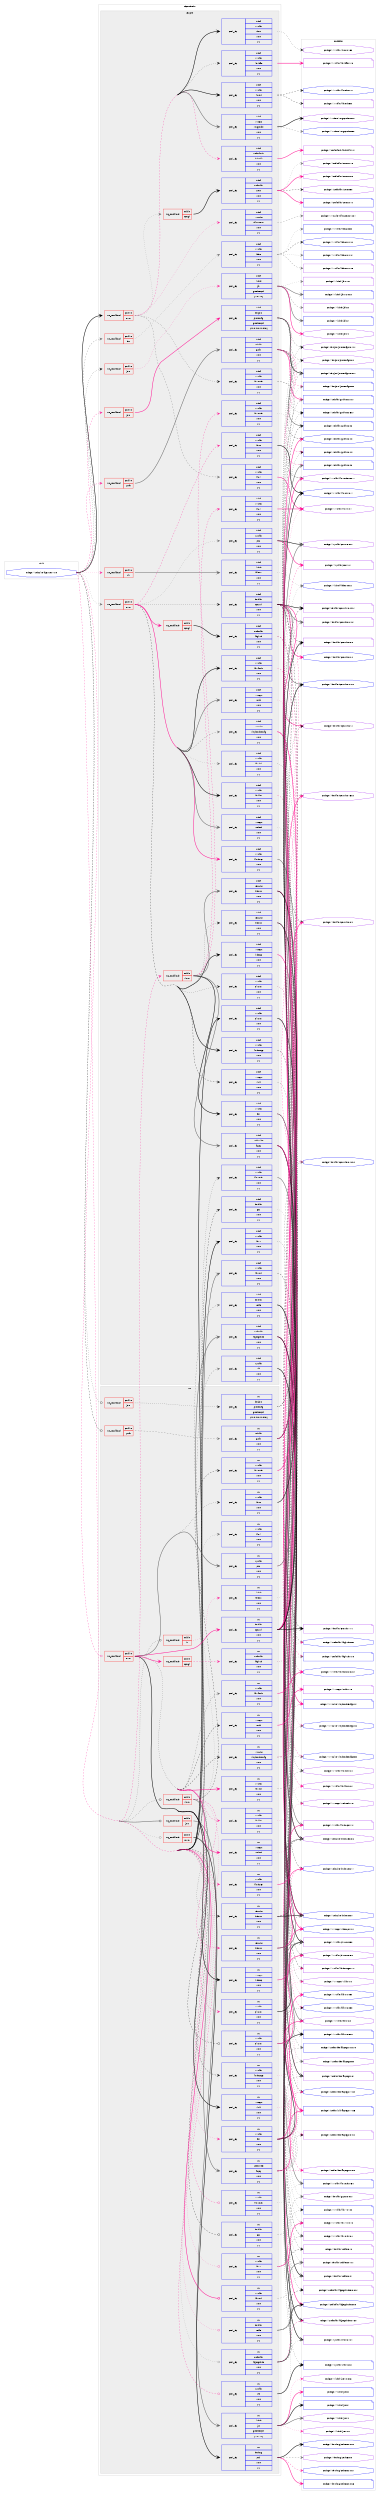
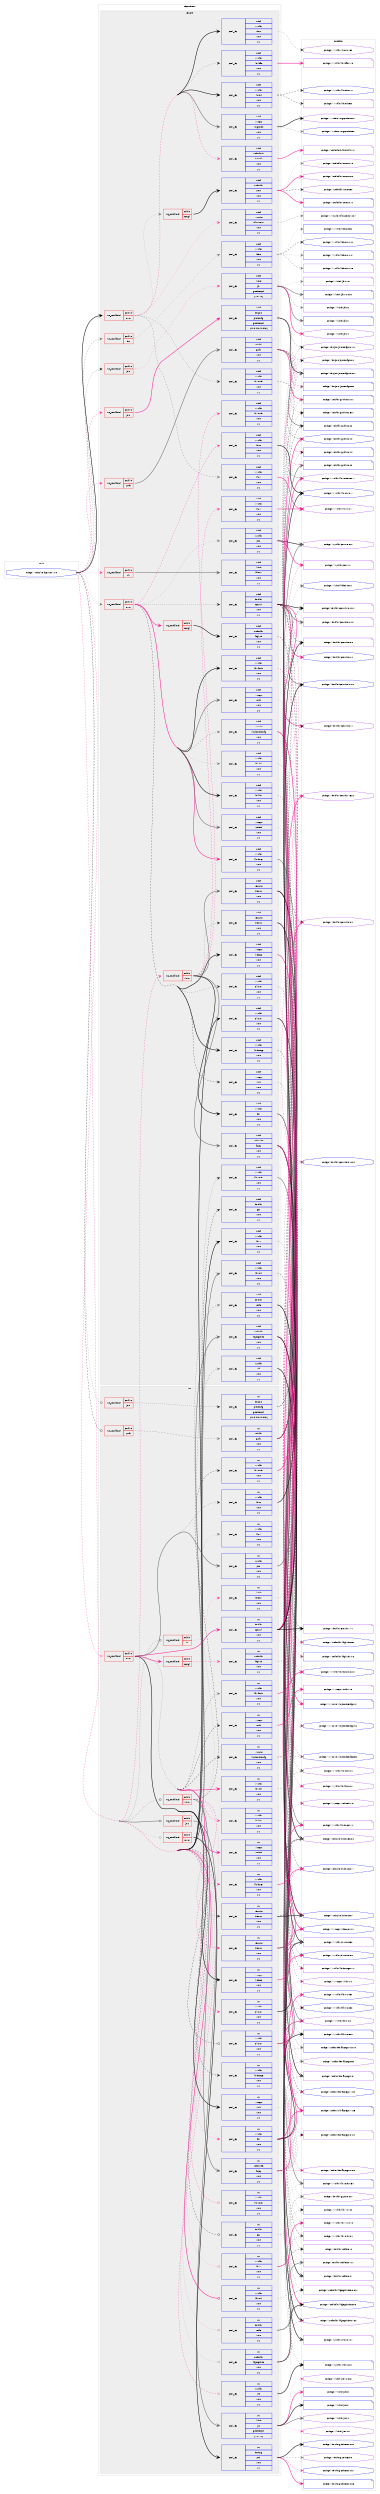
(338, 796) -> (338, 796)
(338, 1955) -> (338, 1955)
